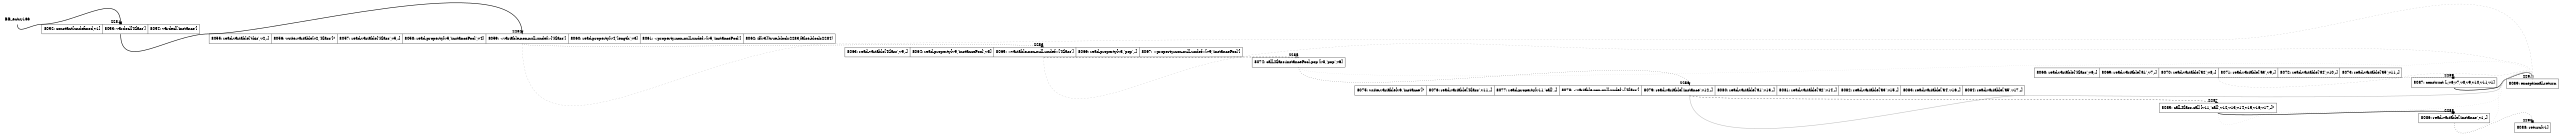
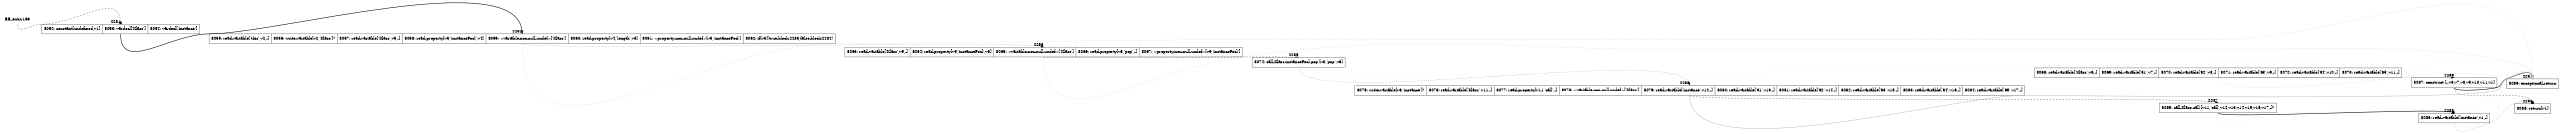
(71, 18) -> (71, 18)
(2335, 78) -> (2335, 78)
none -> (2492, 96)
